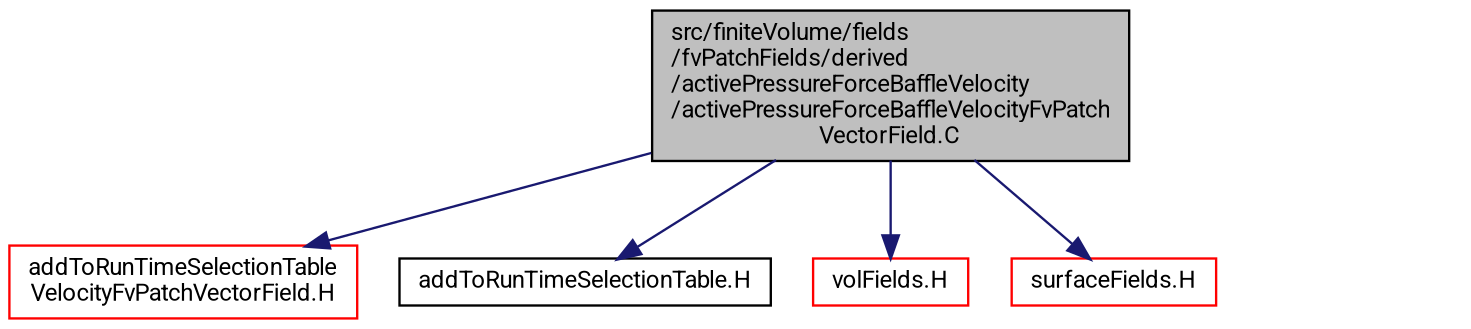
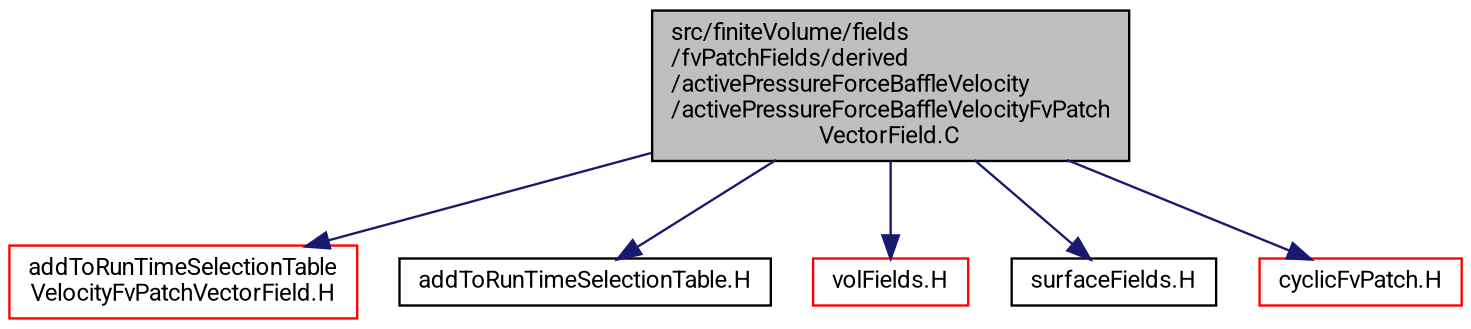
(1114, 282) -> (1114, 282)
none -> (1361, 282)
